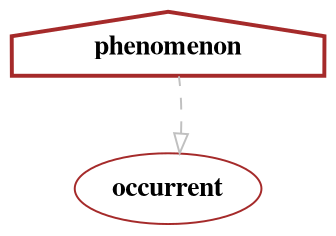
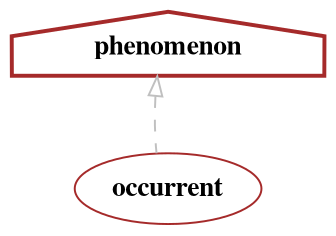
(181, 105) -> (155, 125)
